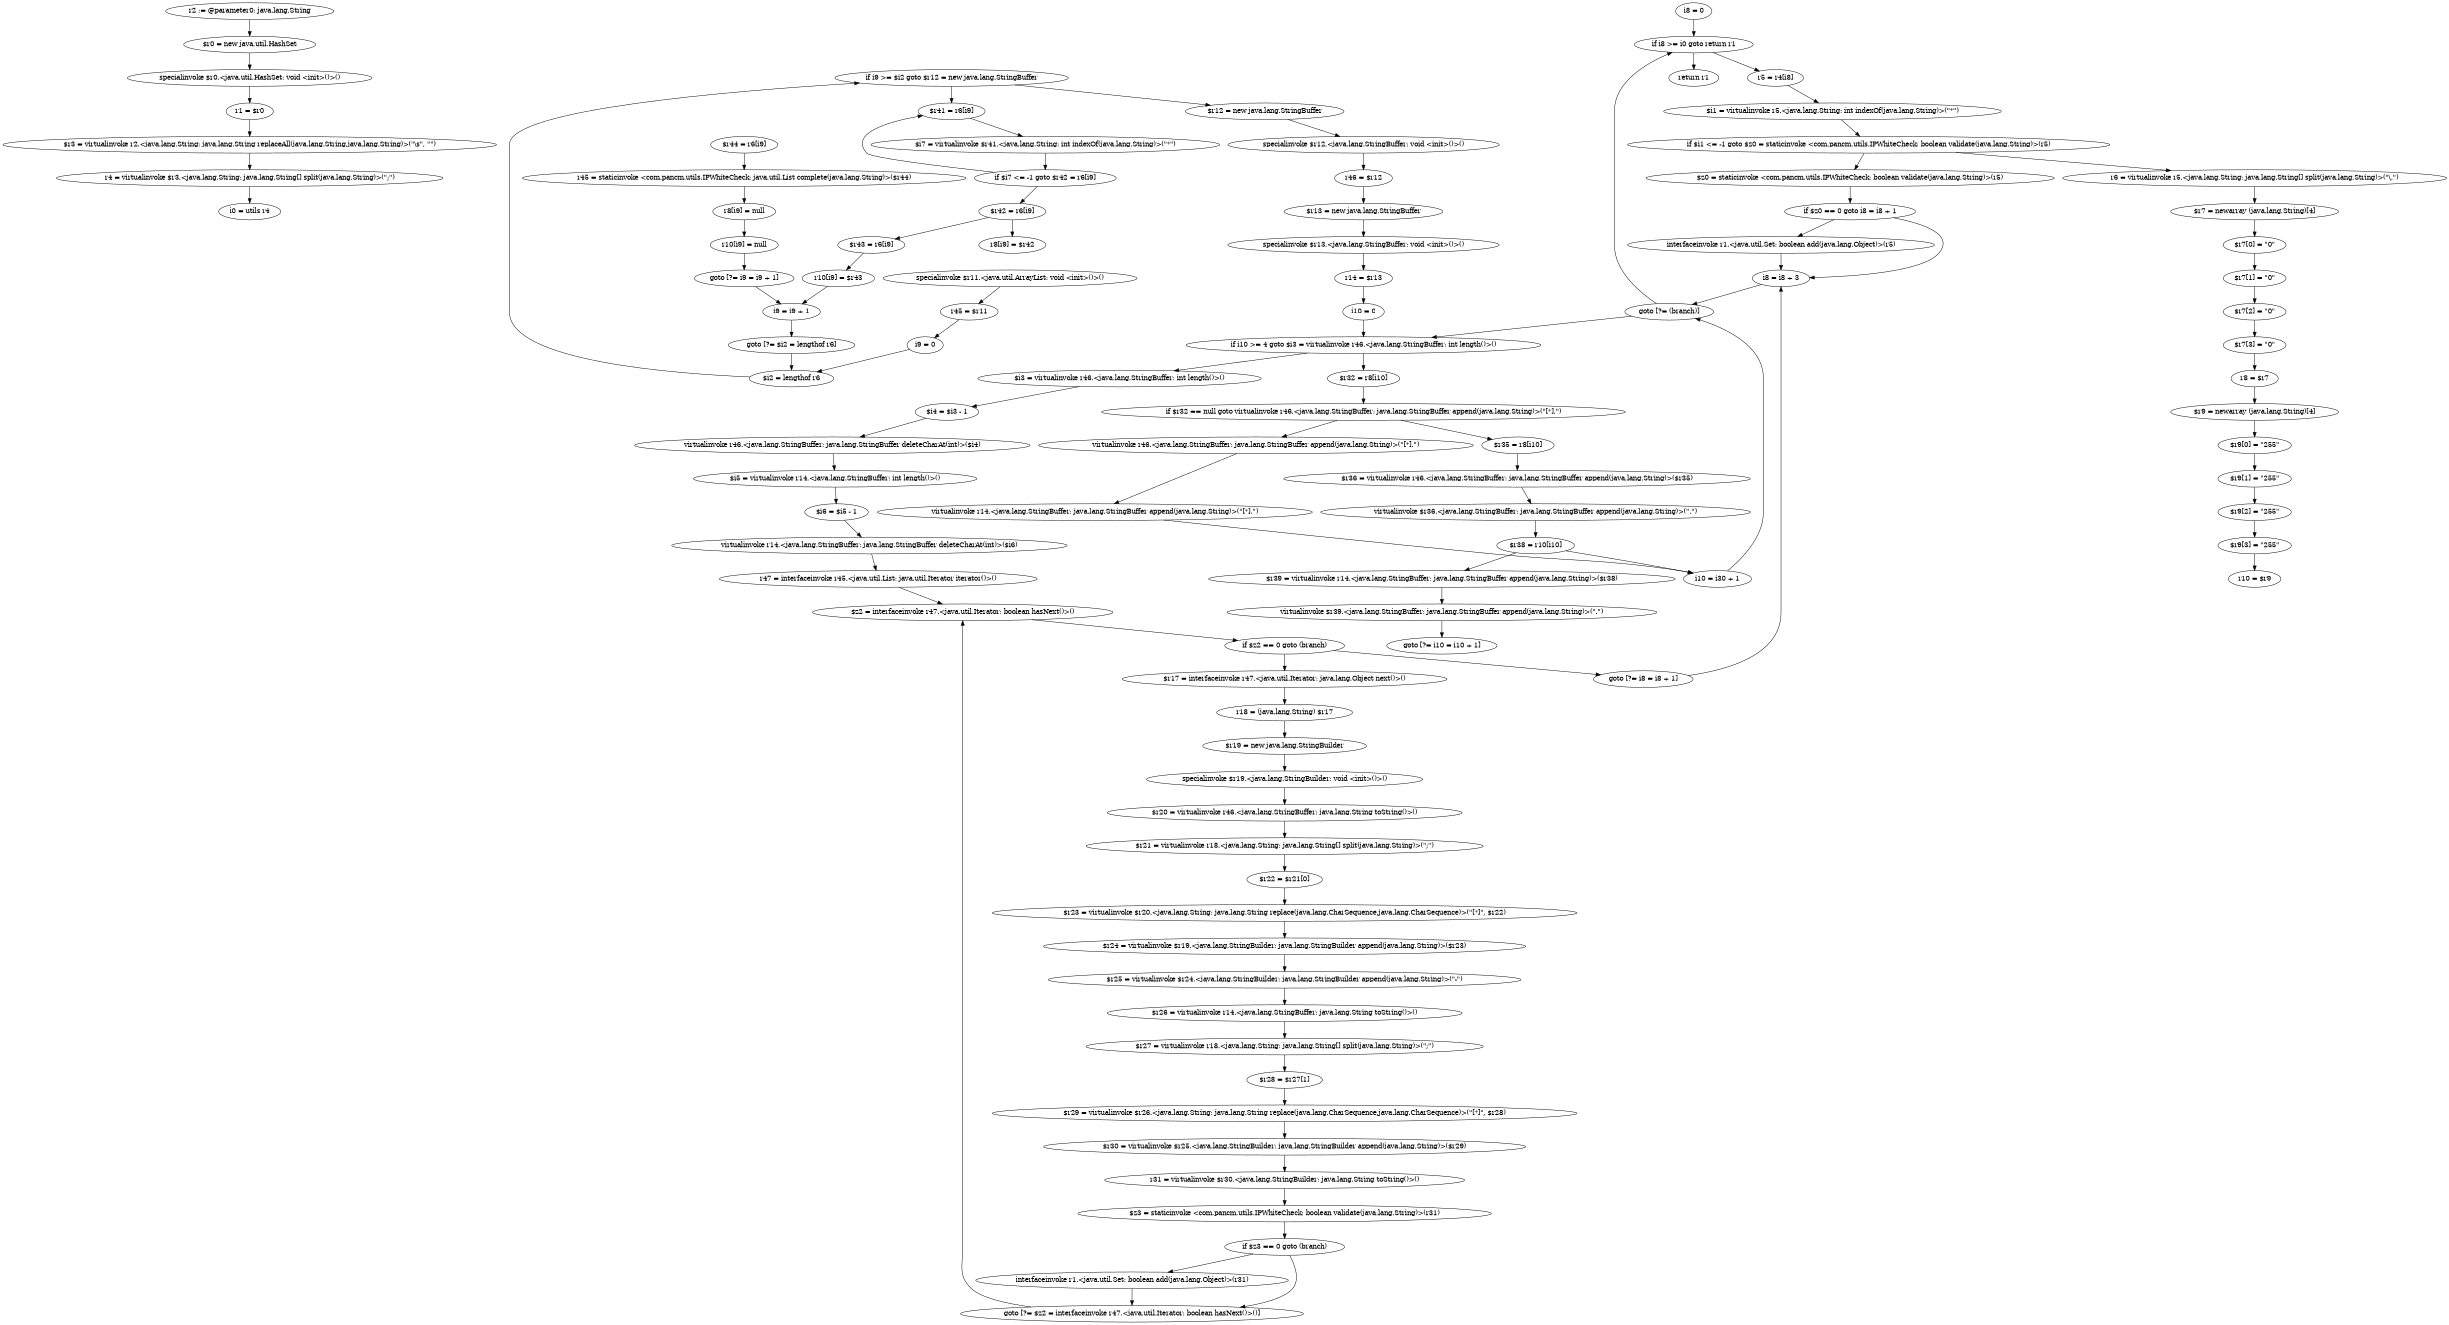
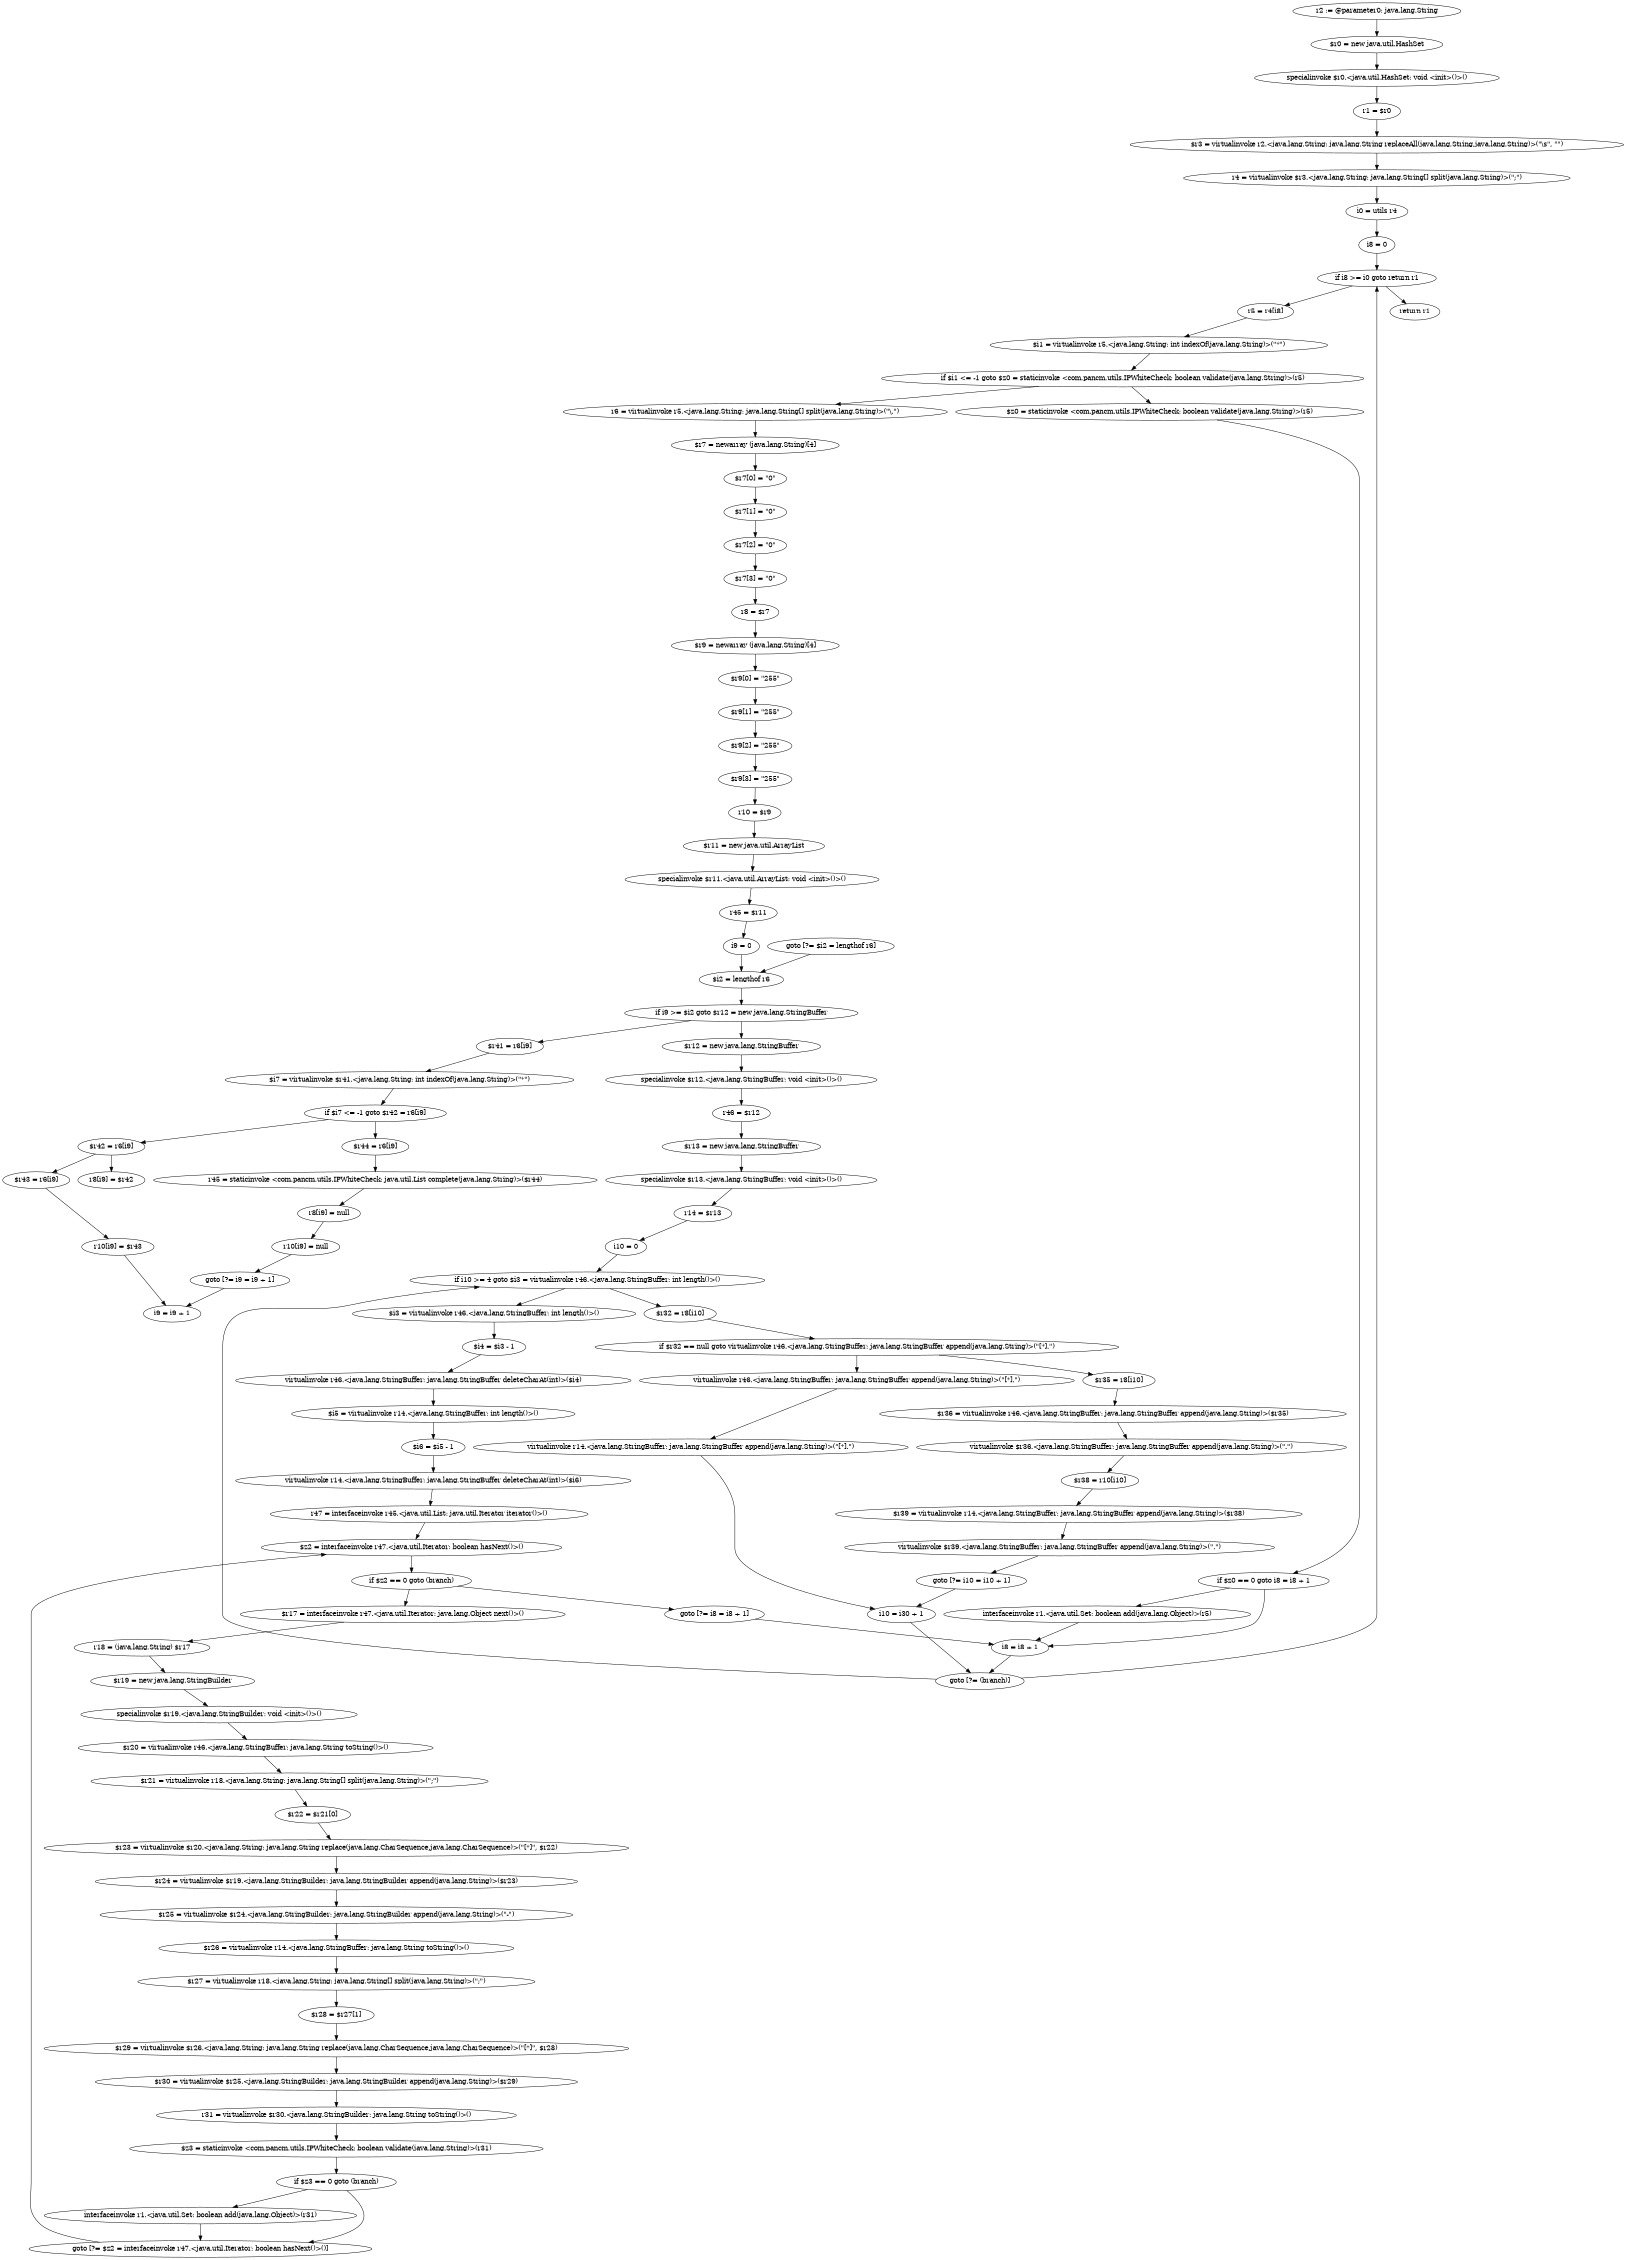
(893, 159) -> (375, 1128)
none -> (1377, 226)
(1781, 278) -> (1020, 1648)
(792, 326) -> none
(1627, 561) -> (938, 1597)
none -> (754, 846)
